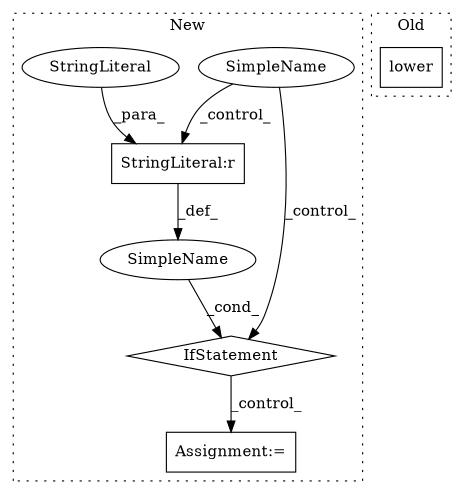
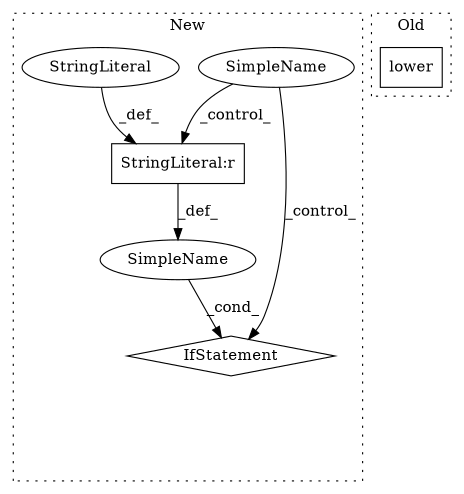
(139, 116) -> (139, 116)
(231, 452) -> none
